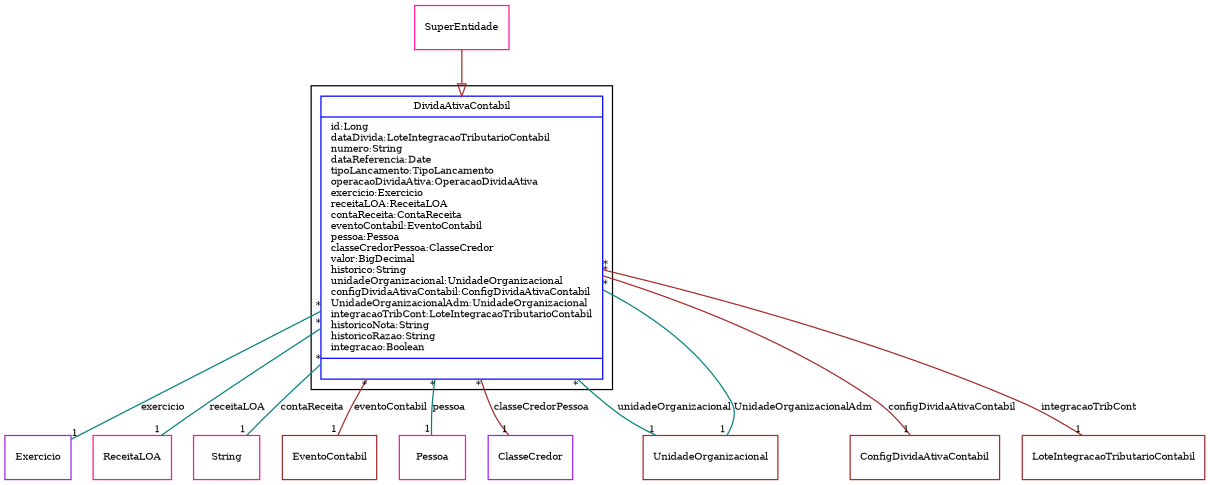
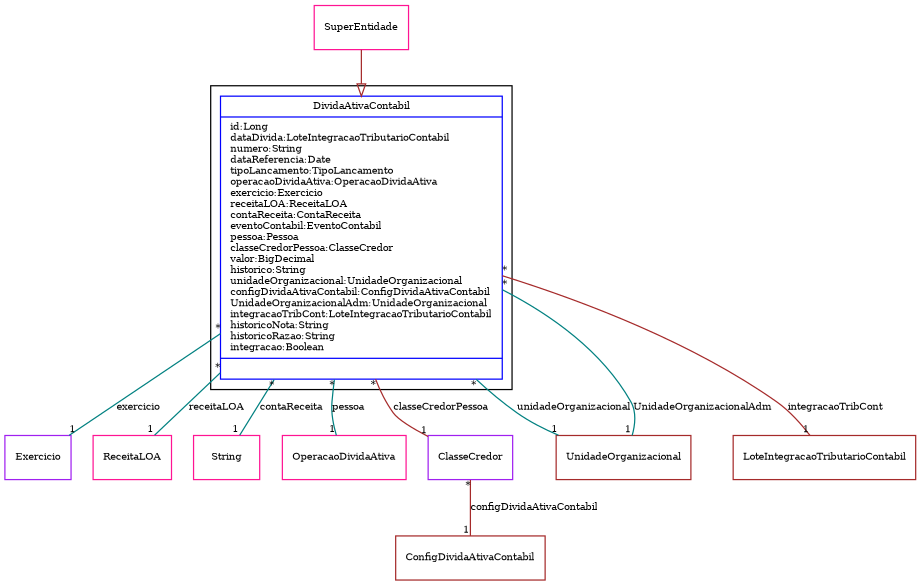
(766, 339) -> (470, 508)
(330, 458) -> none
(432, 458) -> (344, 458)
